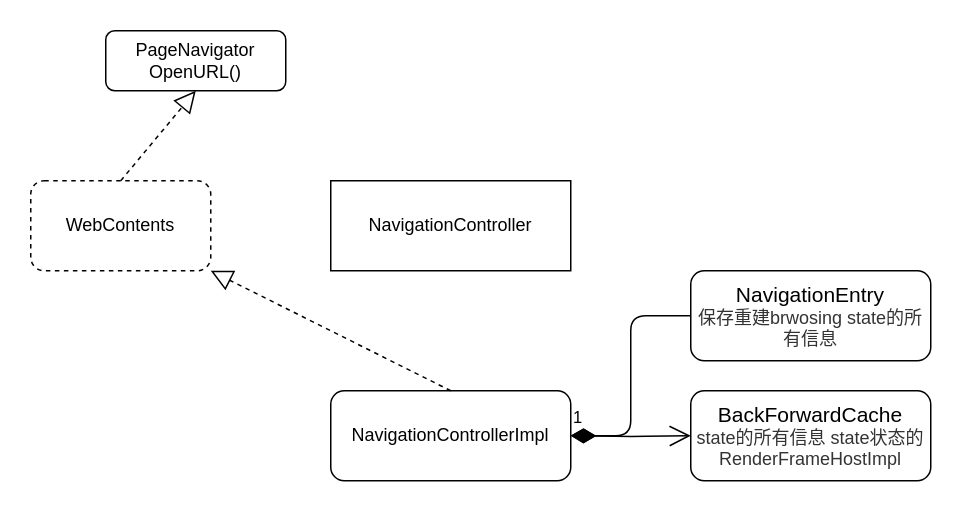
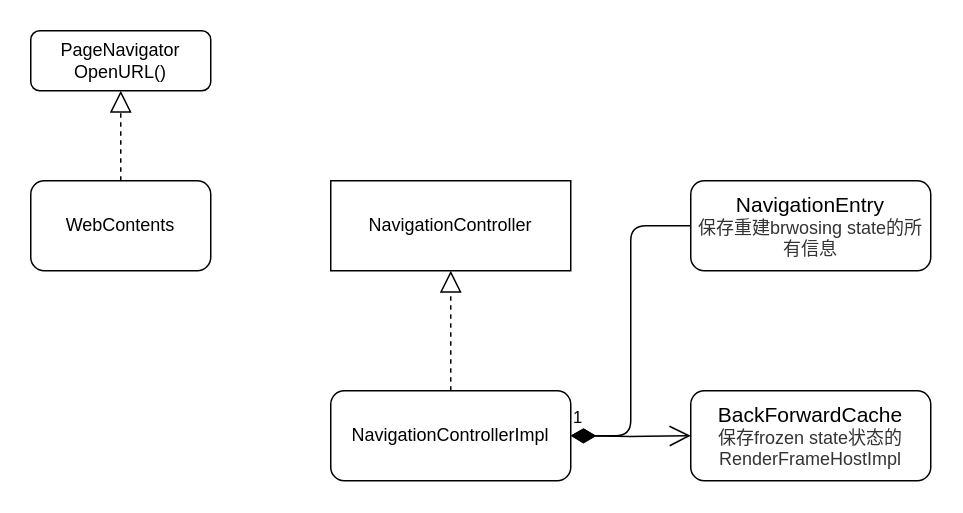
(196, 61) -> (121, 61)
(121, 226) -> (121, 226)
(811, 316) -> (811, 226)
(341, 336) -> (451, 341)
(811, 436) -> (811, 436)
